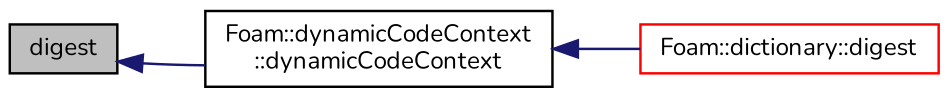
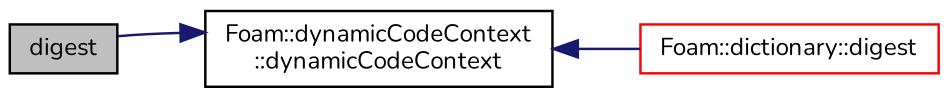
(174, 65) -> (149, 34)
